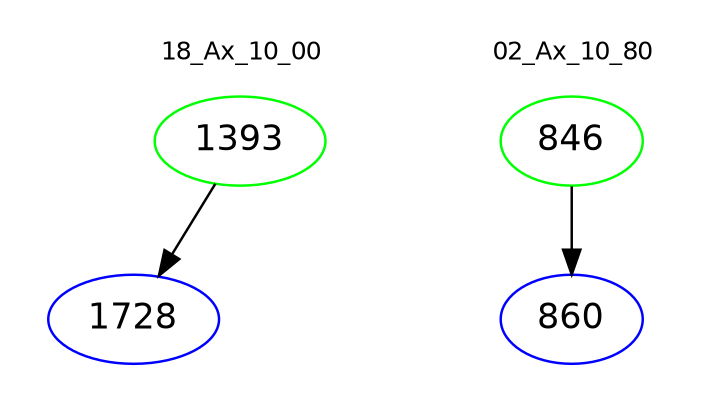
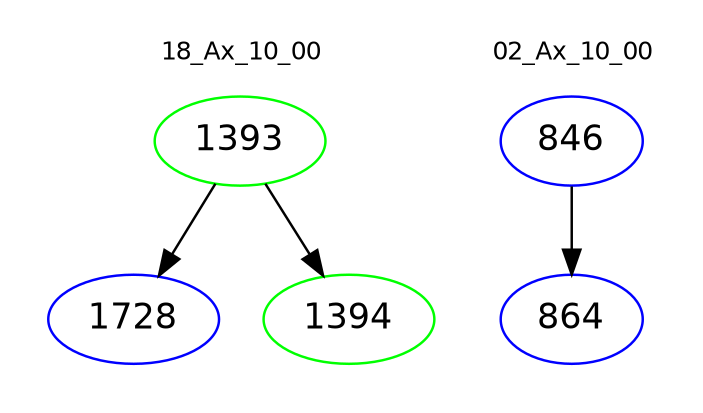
(573, 53) -> (573, 53)
(572, 141) -> (572, 141)
none -> (349, 319)
(572, 319) -> (572, 319)
